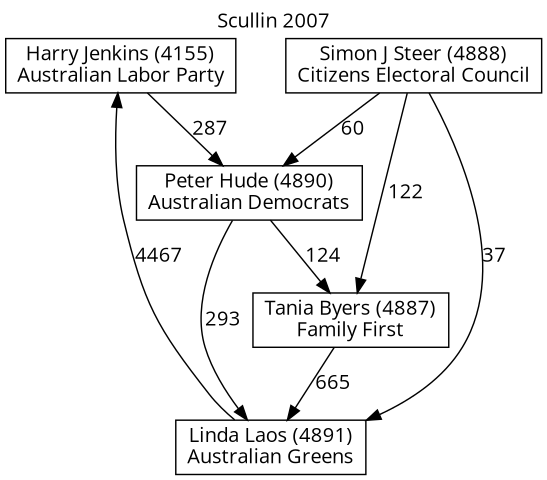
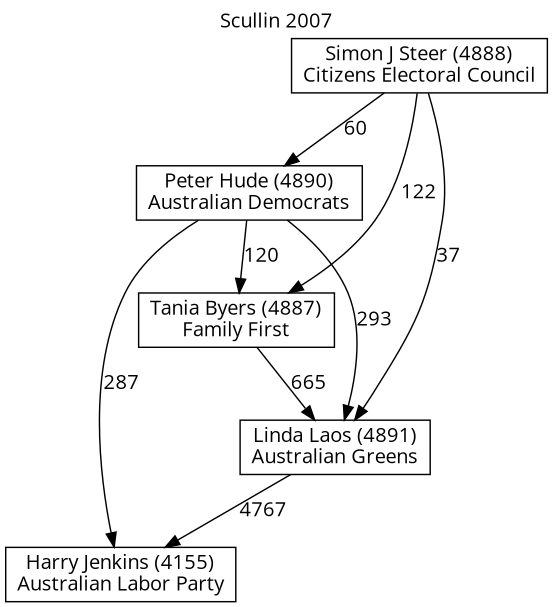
(180, 124) -> (105, 360)
(159, 257) -> (264, 511)
(323, 257) -> (262, 257)
